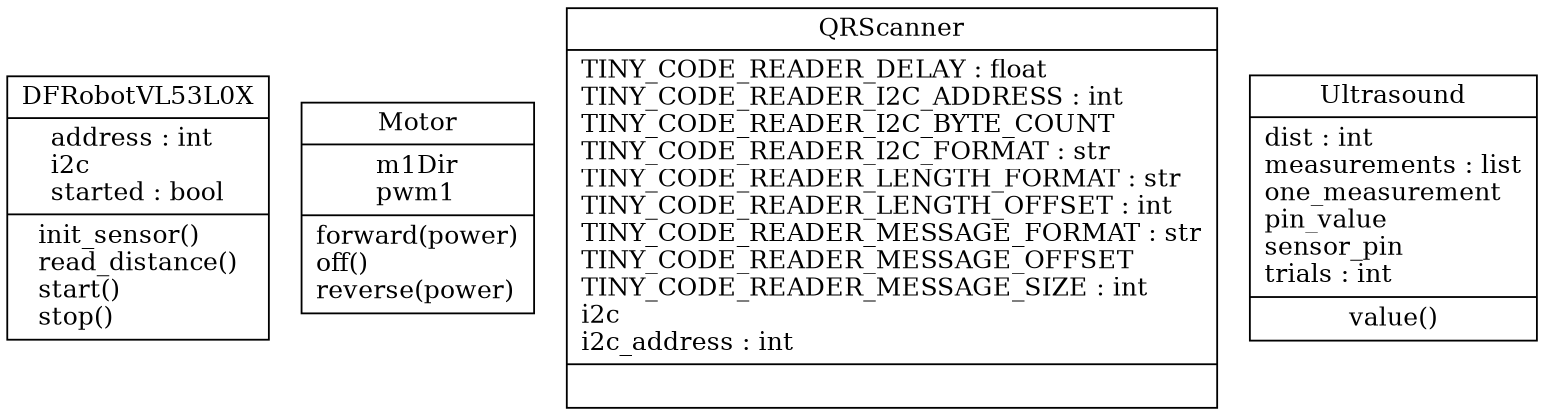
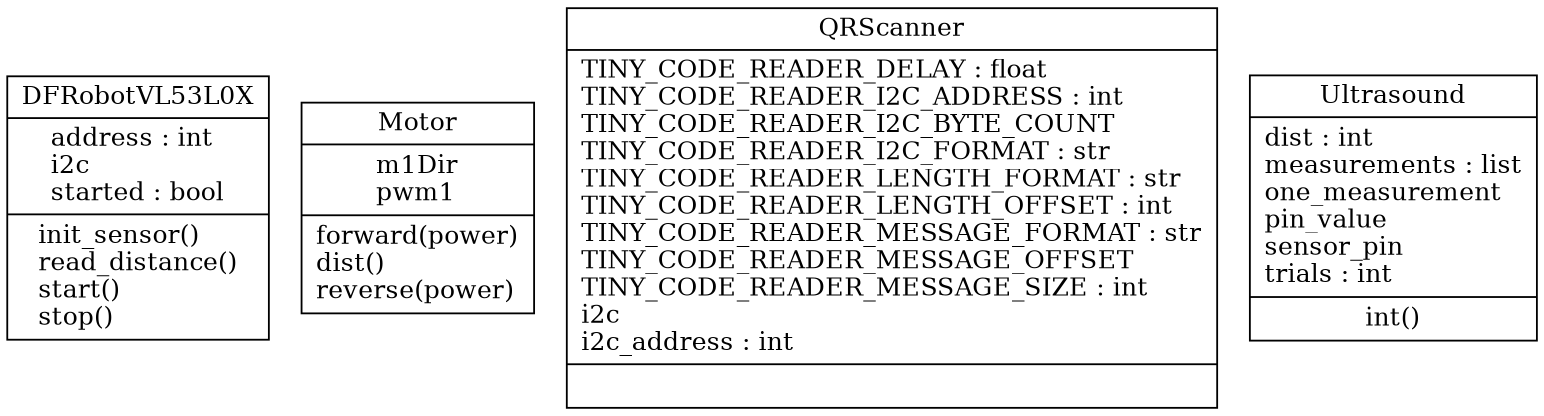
(342, 263) -> (351, 263)
(1393, 318) -> (1393, 318)
